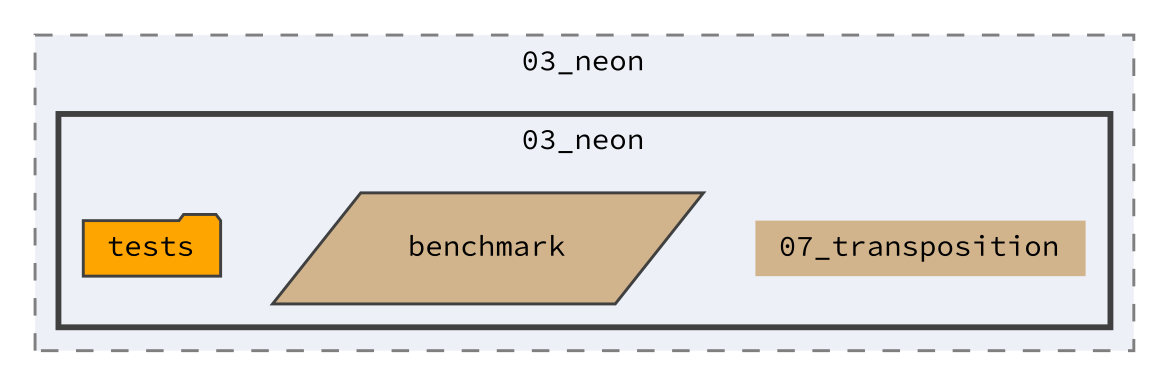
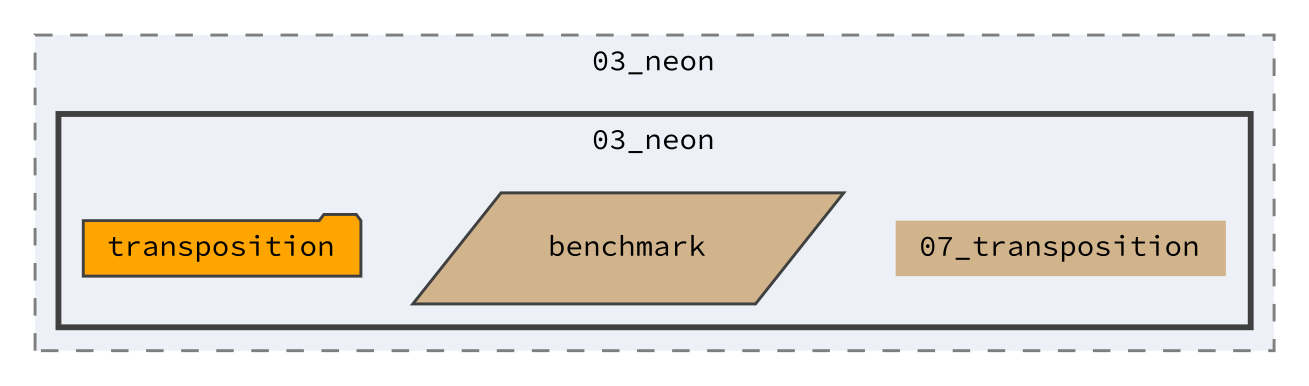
(152, 248) -> (222, 248)
